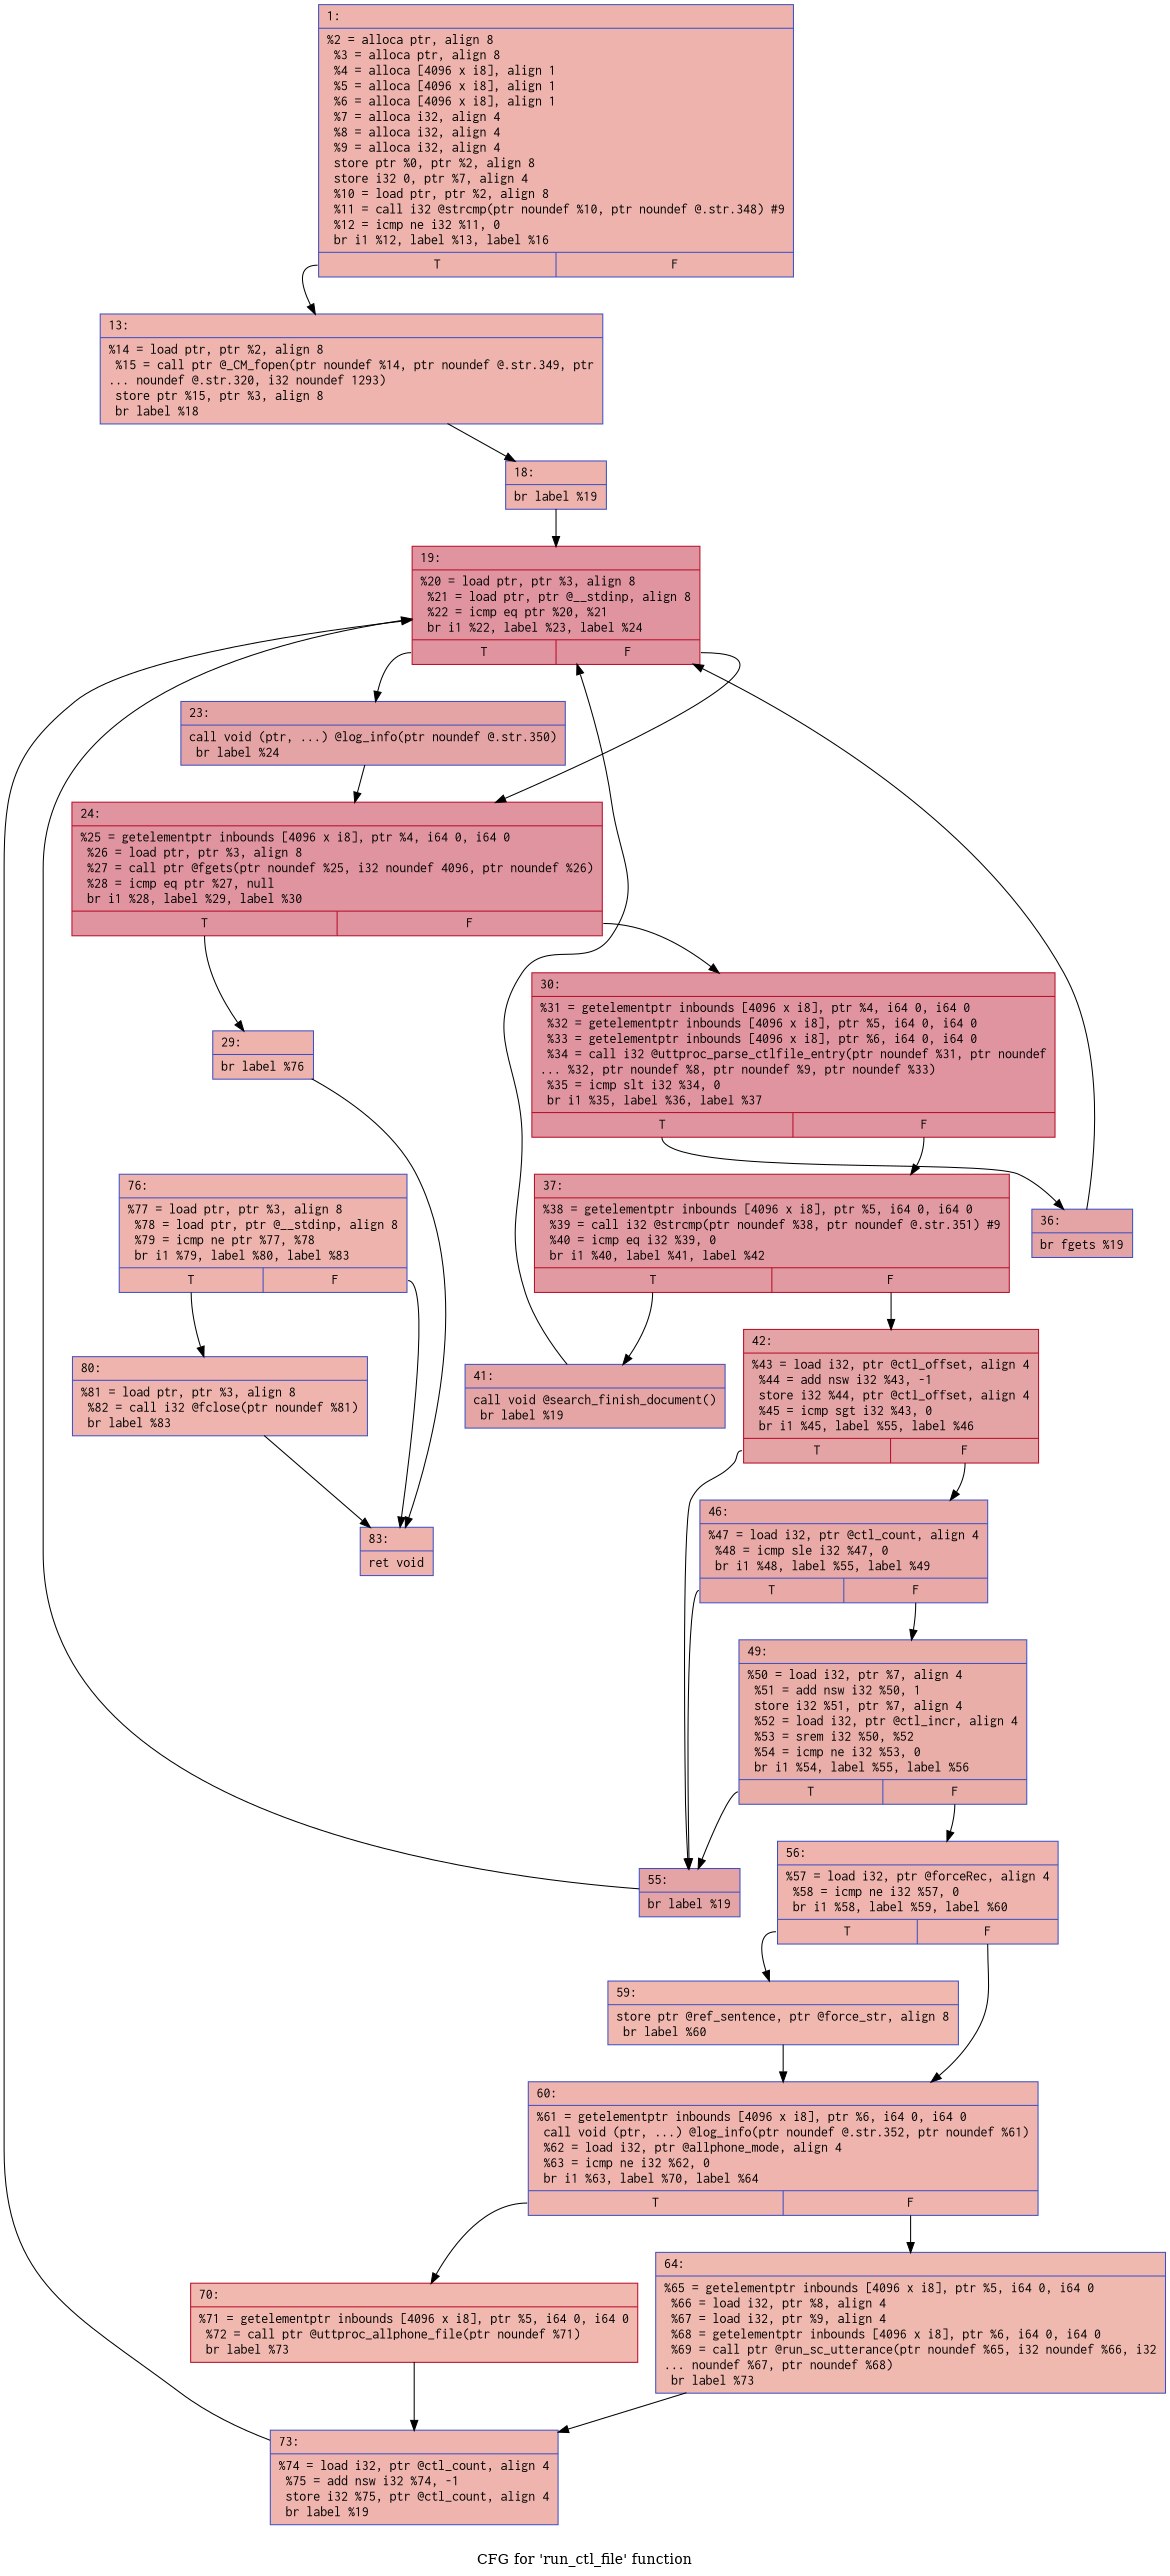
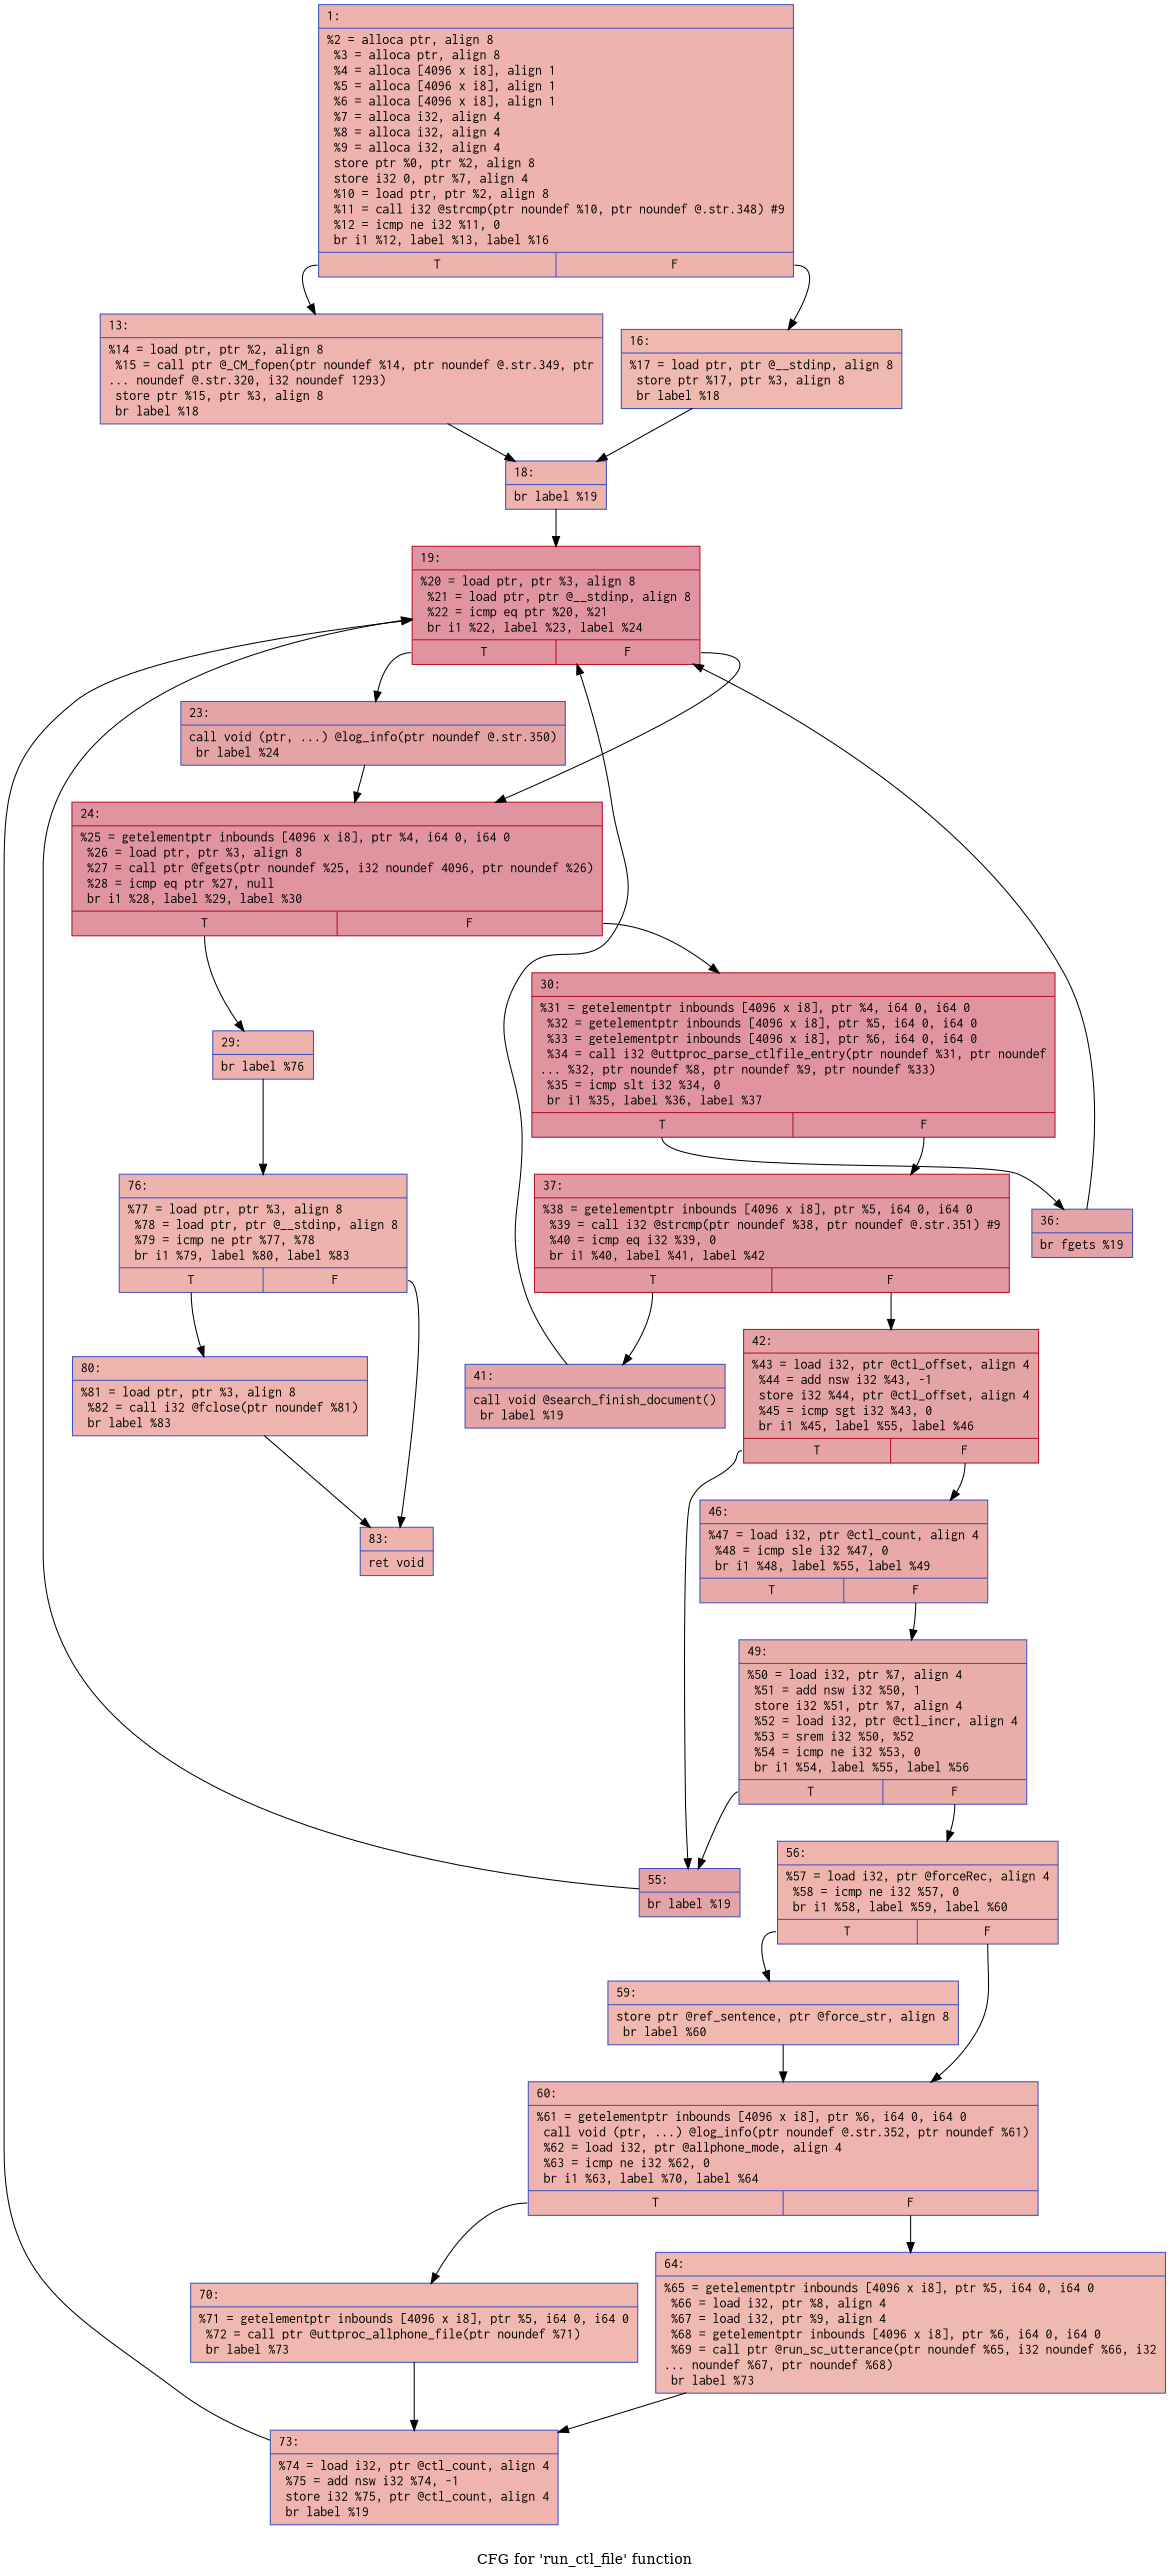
none -> (762, 369)
(443, 1274) -> (263, 1121)
(688, 1724) -> none
(414, 2323) -> (414, 2323)
